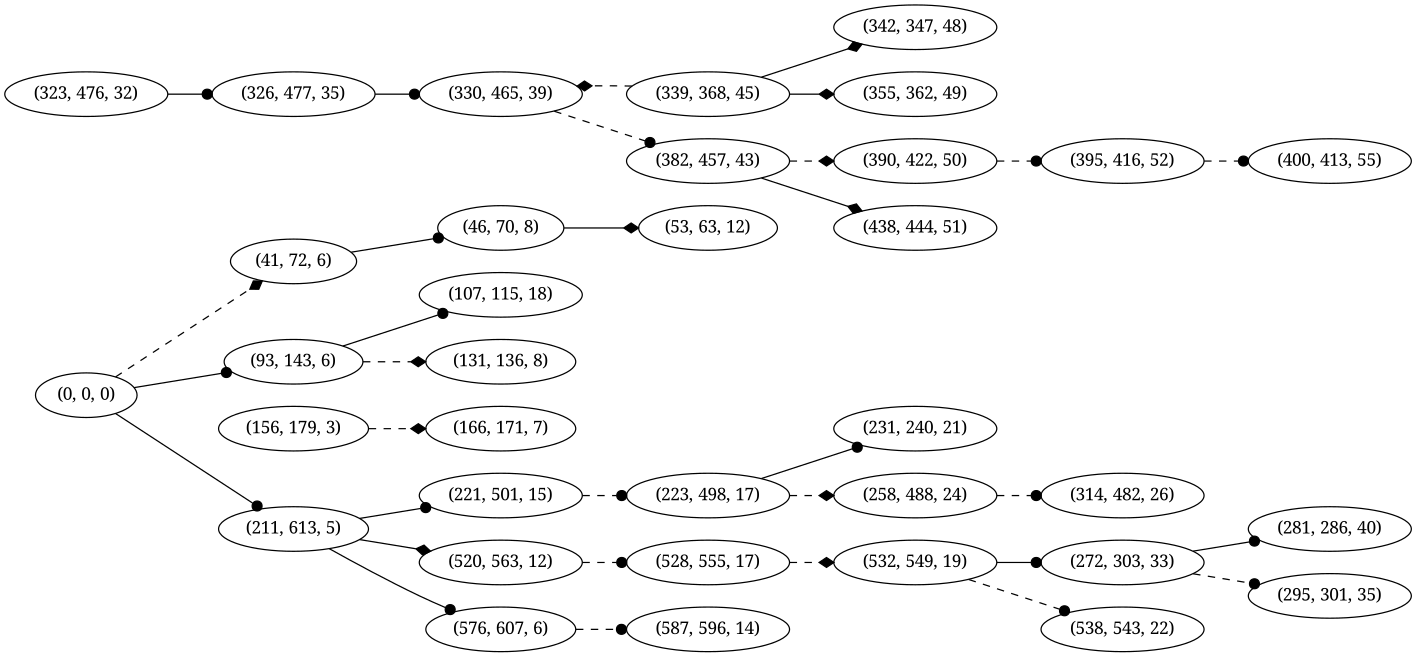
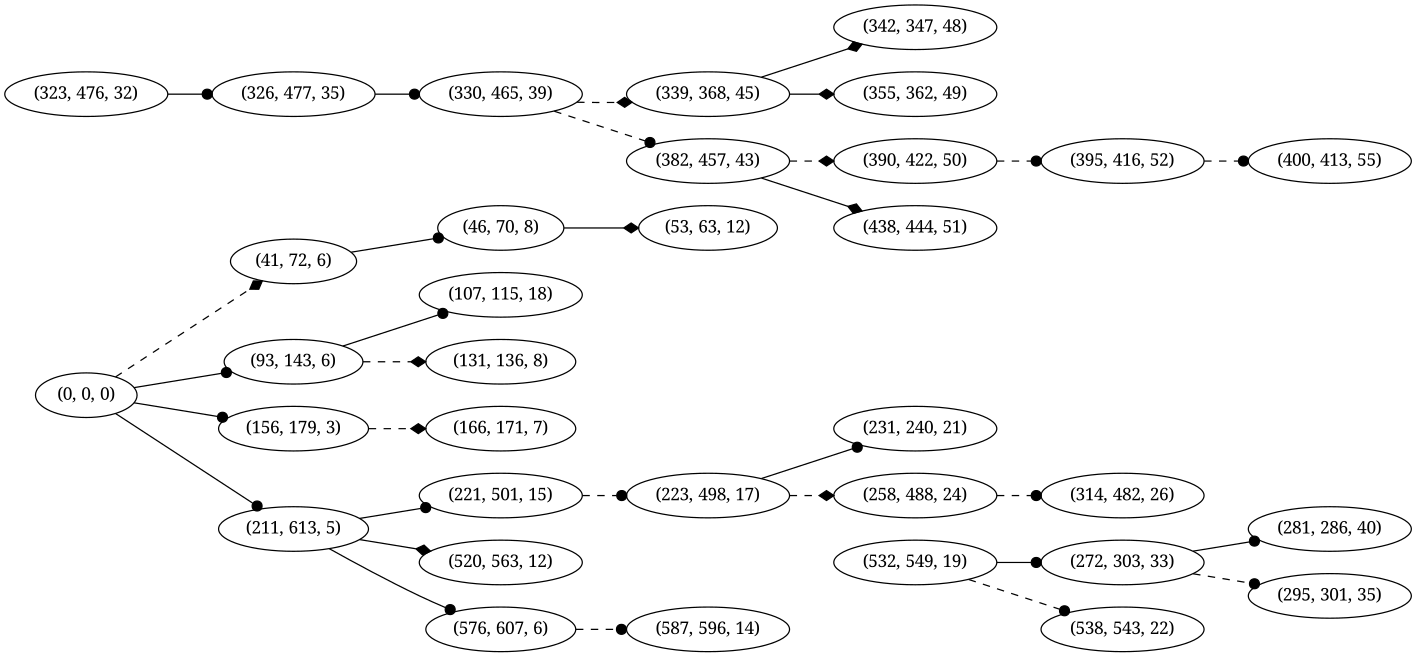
(612, 86) -> (597, 102)
none -> (176, 410)
(708, 562) -> none
